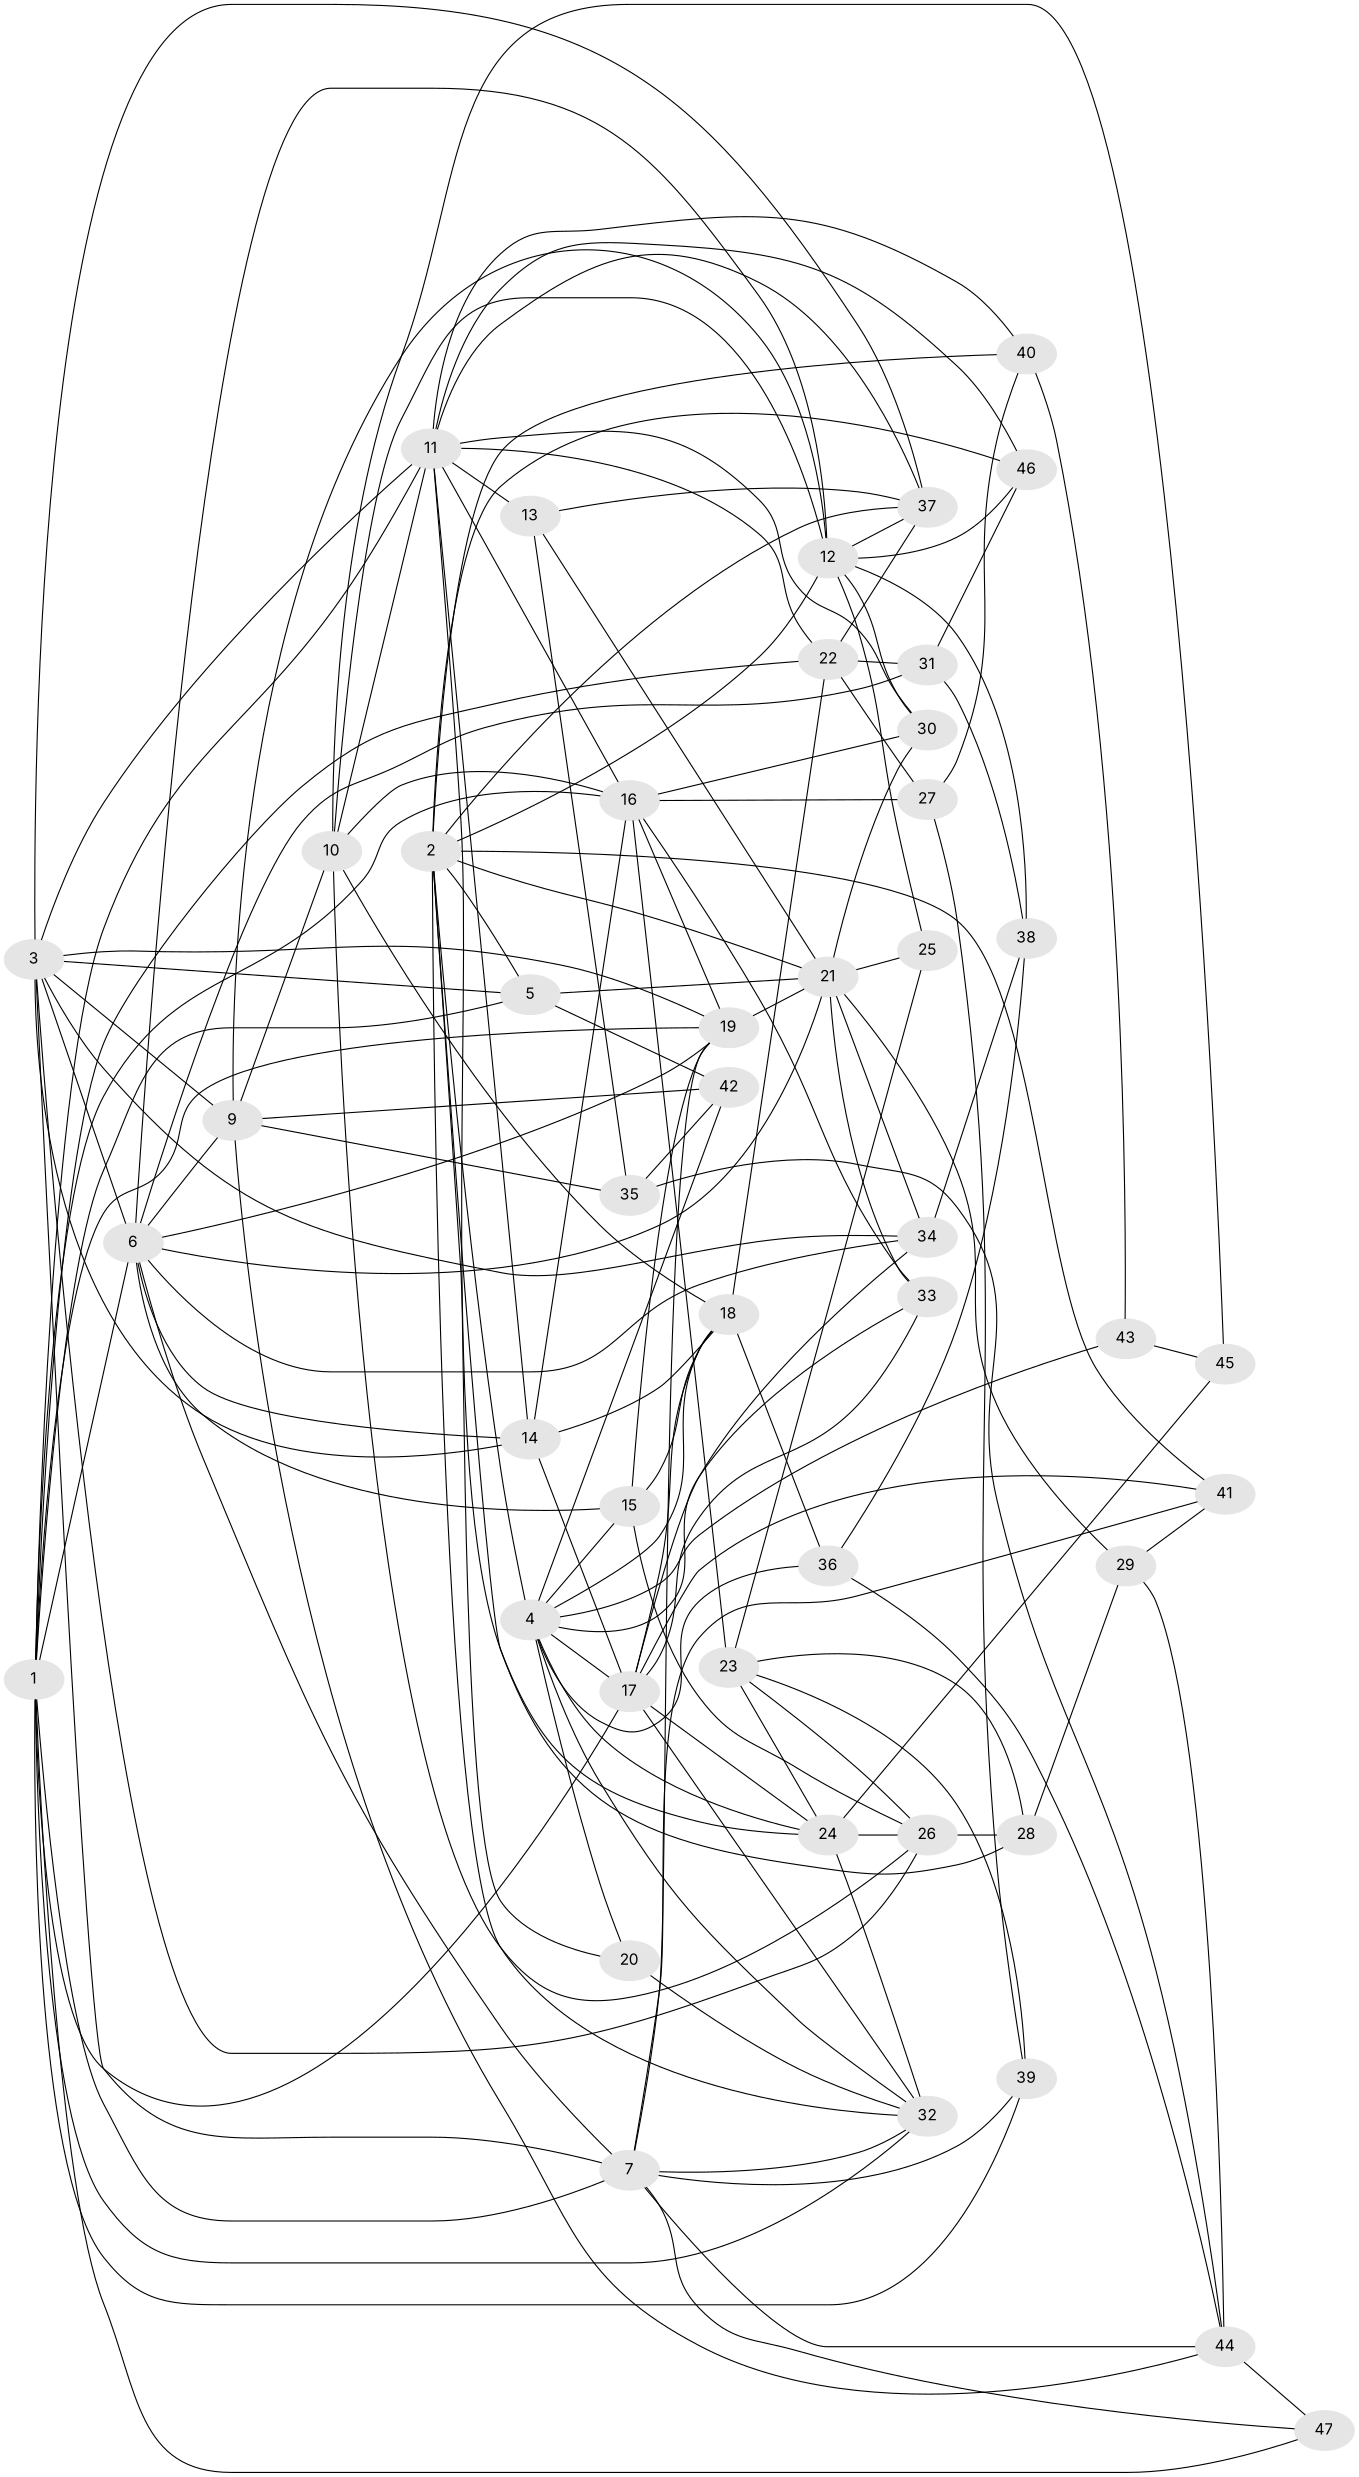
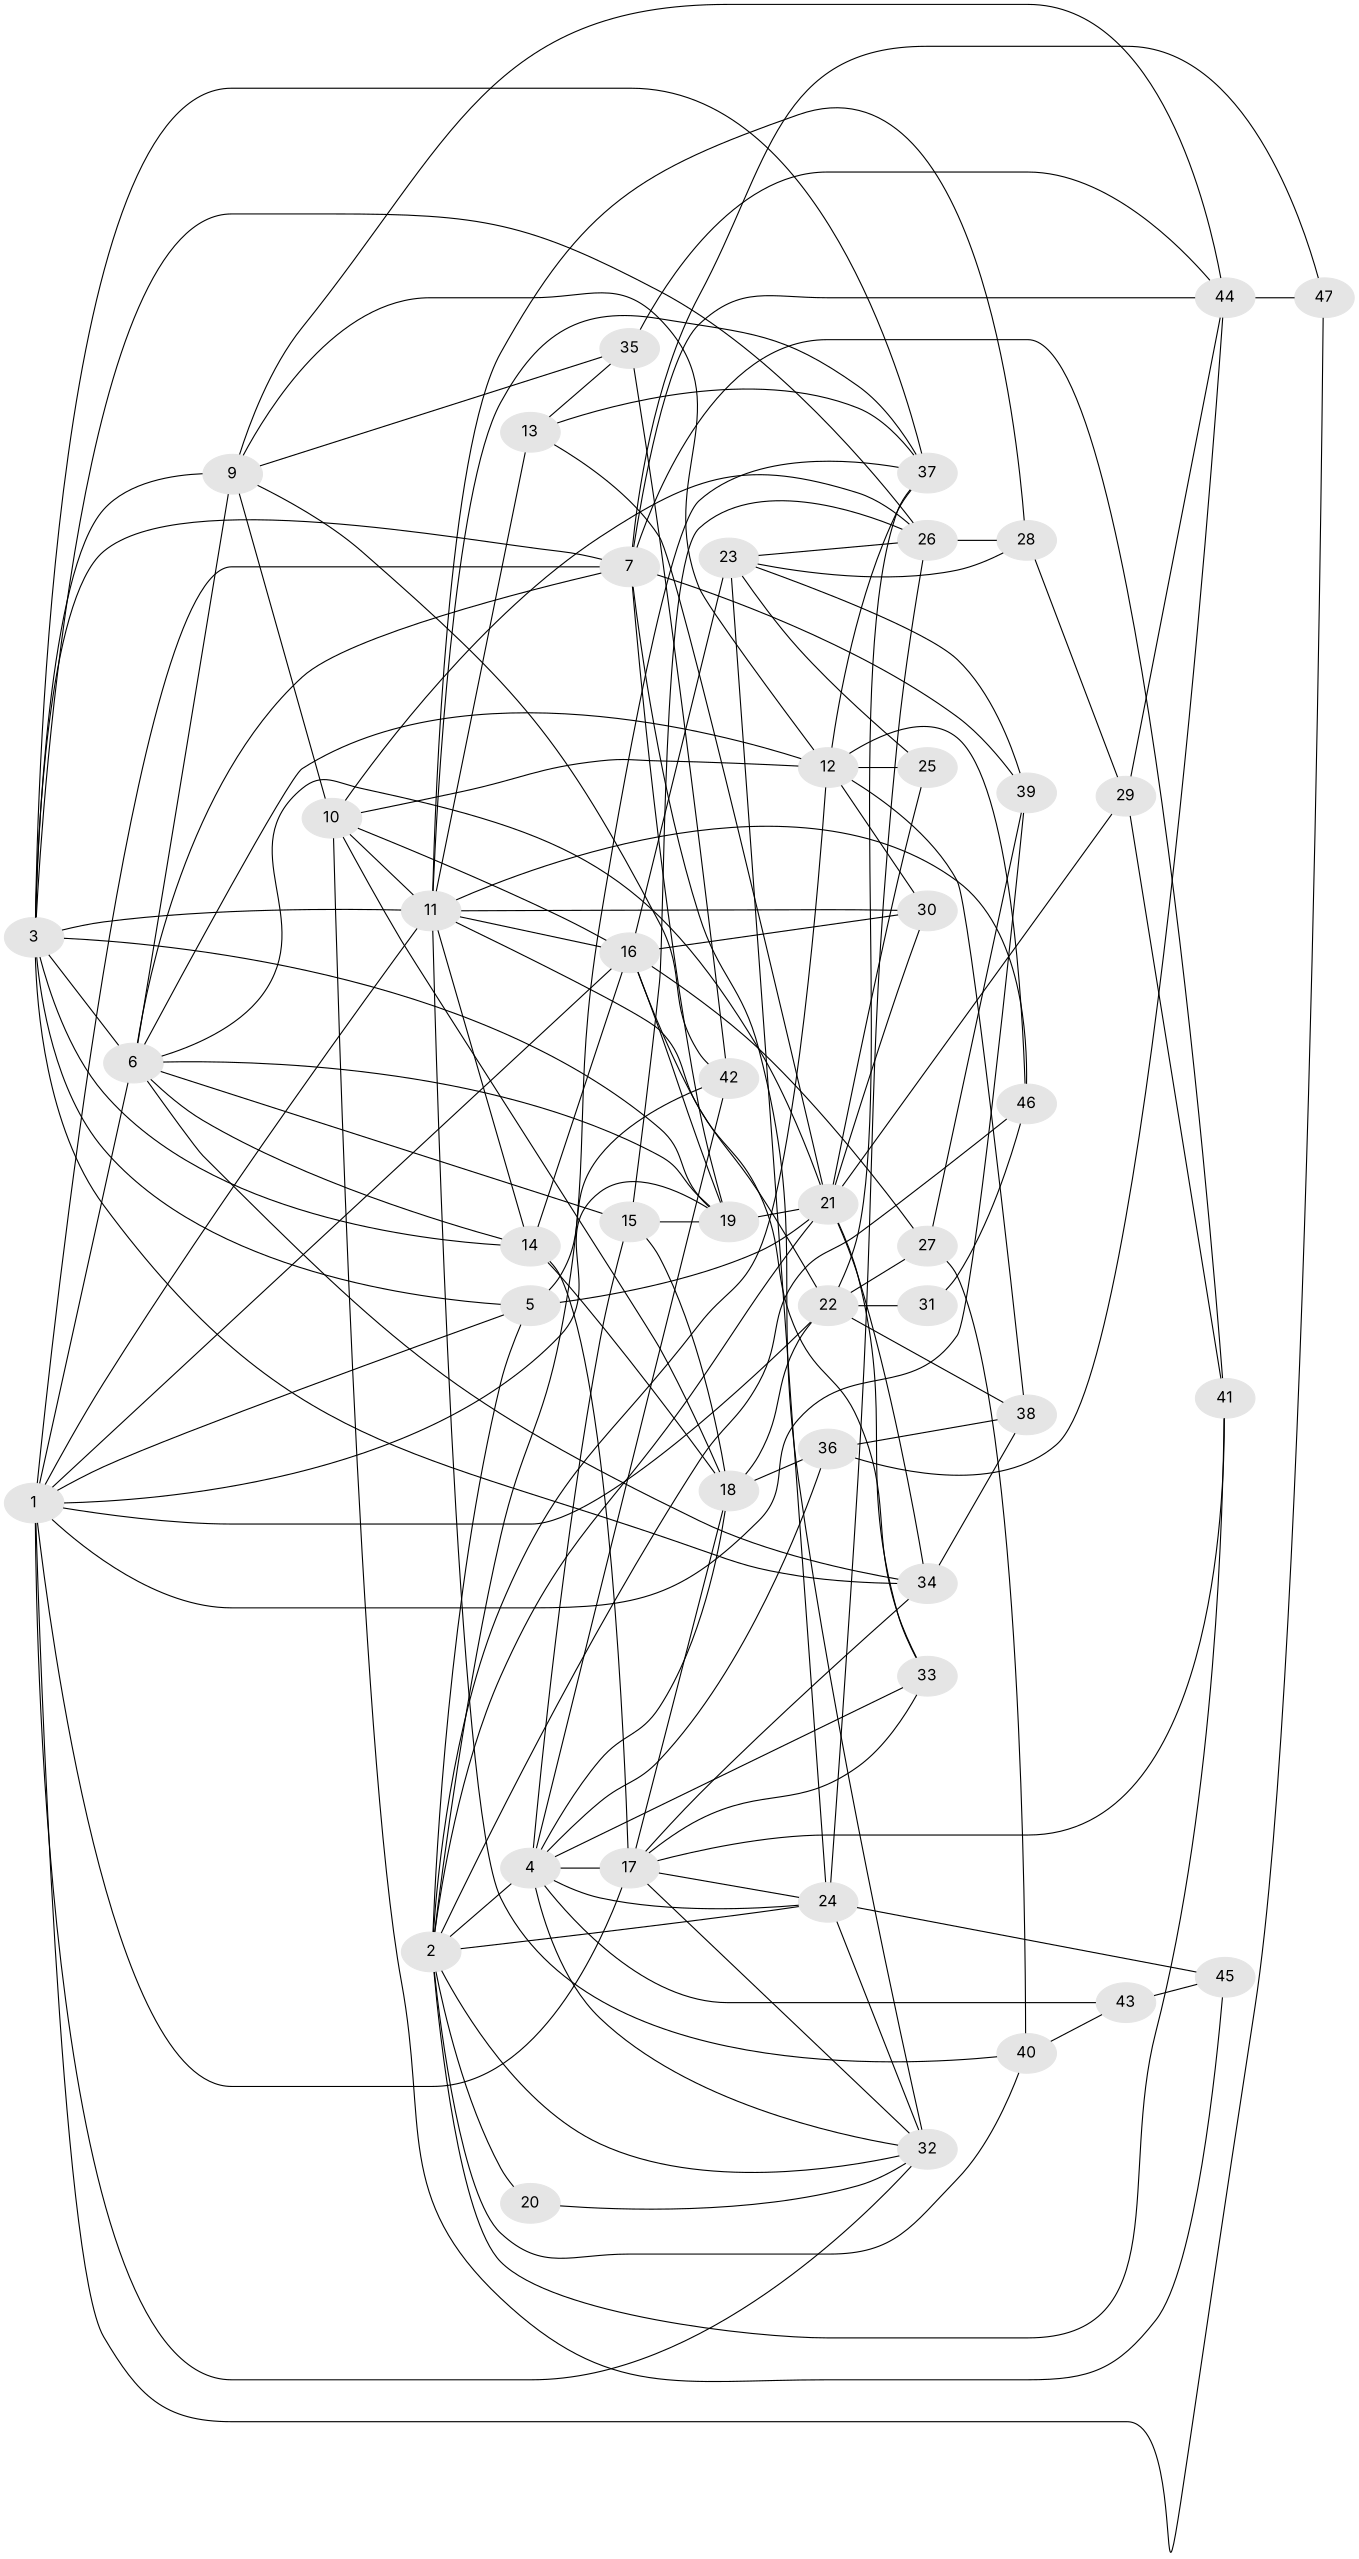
(385, 772) -> none
(995, 796) -> (920, 1356)
(576, 1800) -> none
